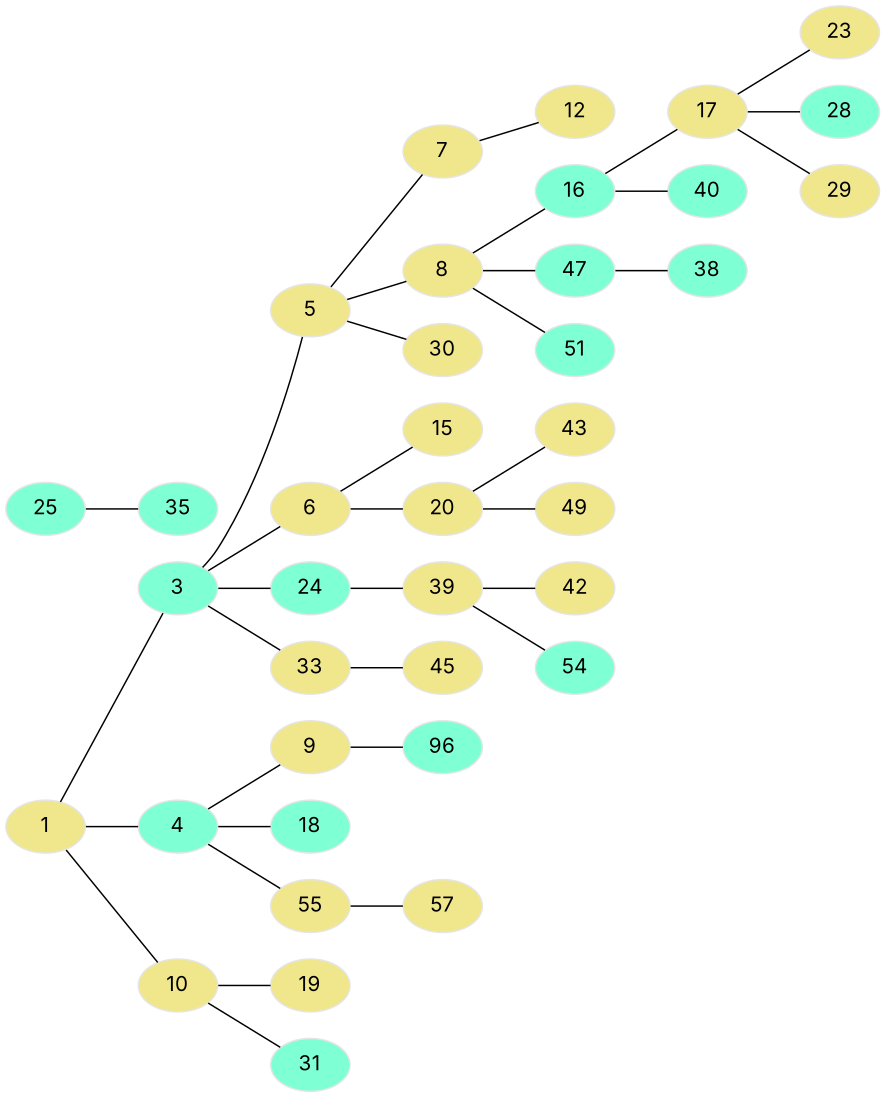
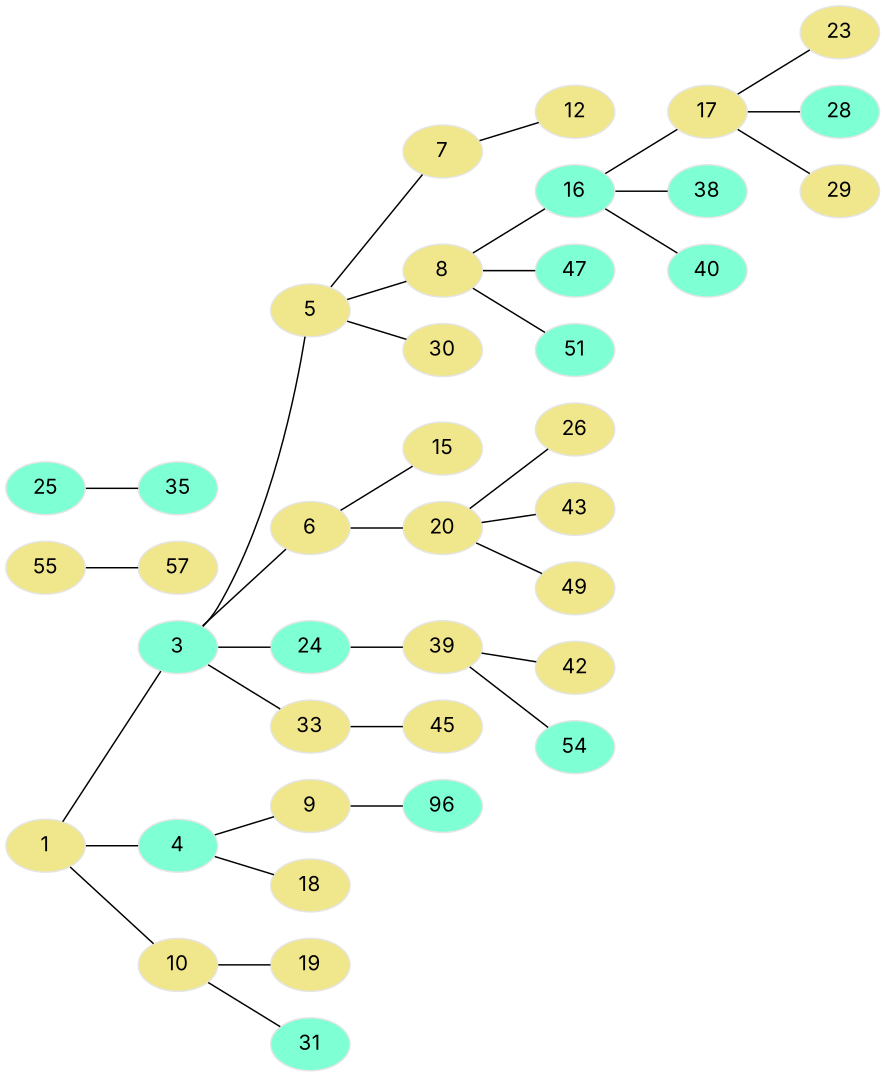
(642, 271) -> (642, 191)
none -> (575, 429)
(310, 827) -> (310, 885)
(244, 866) -> none
